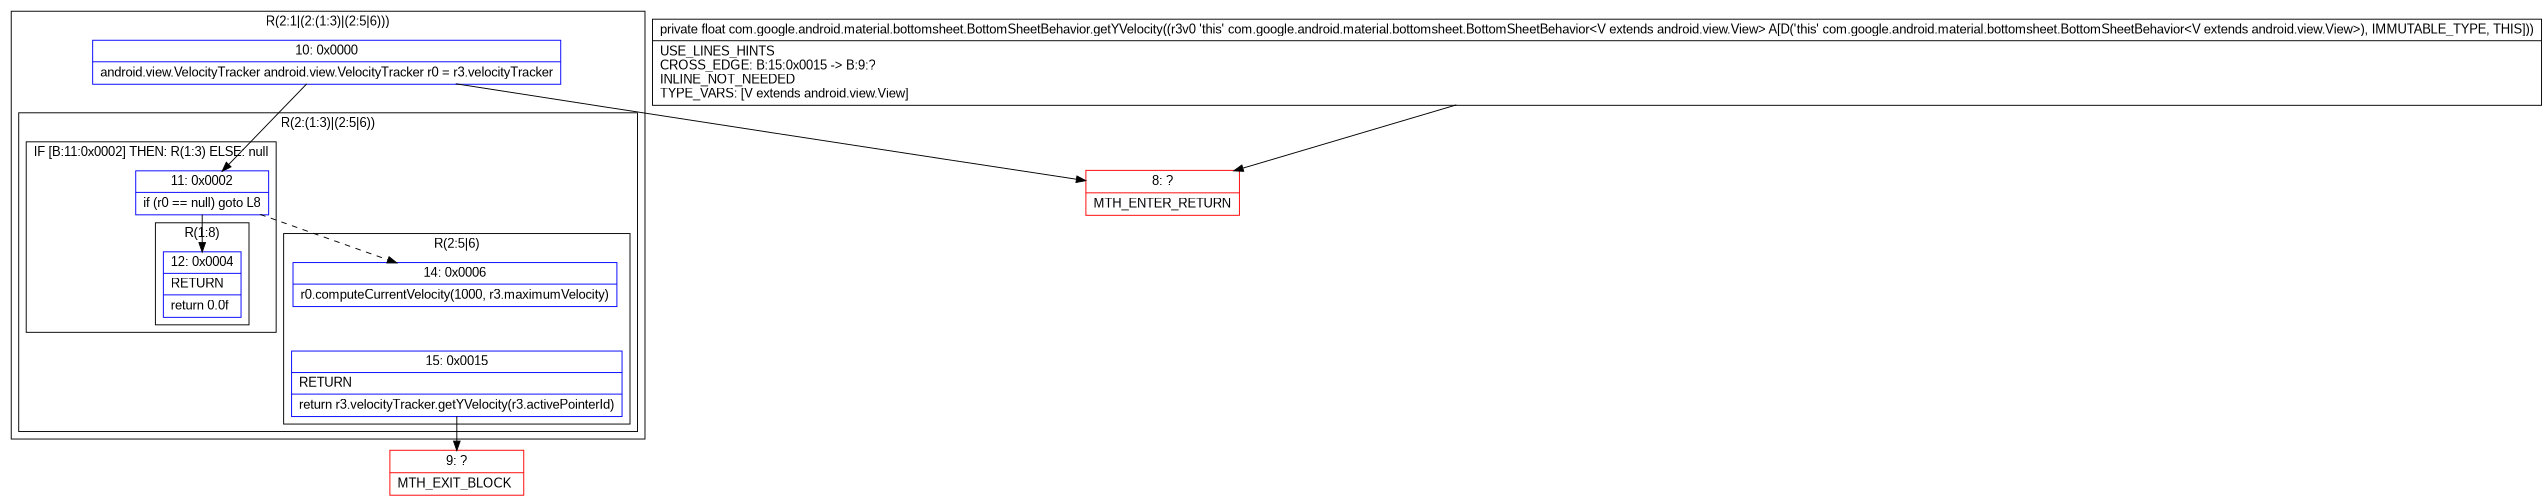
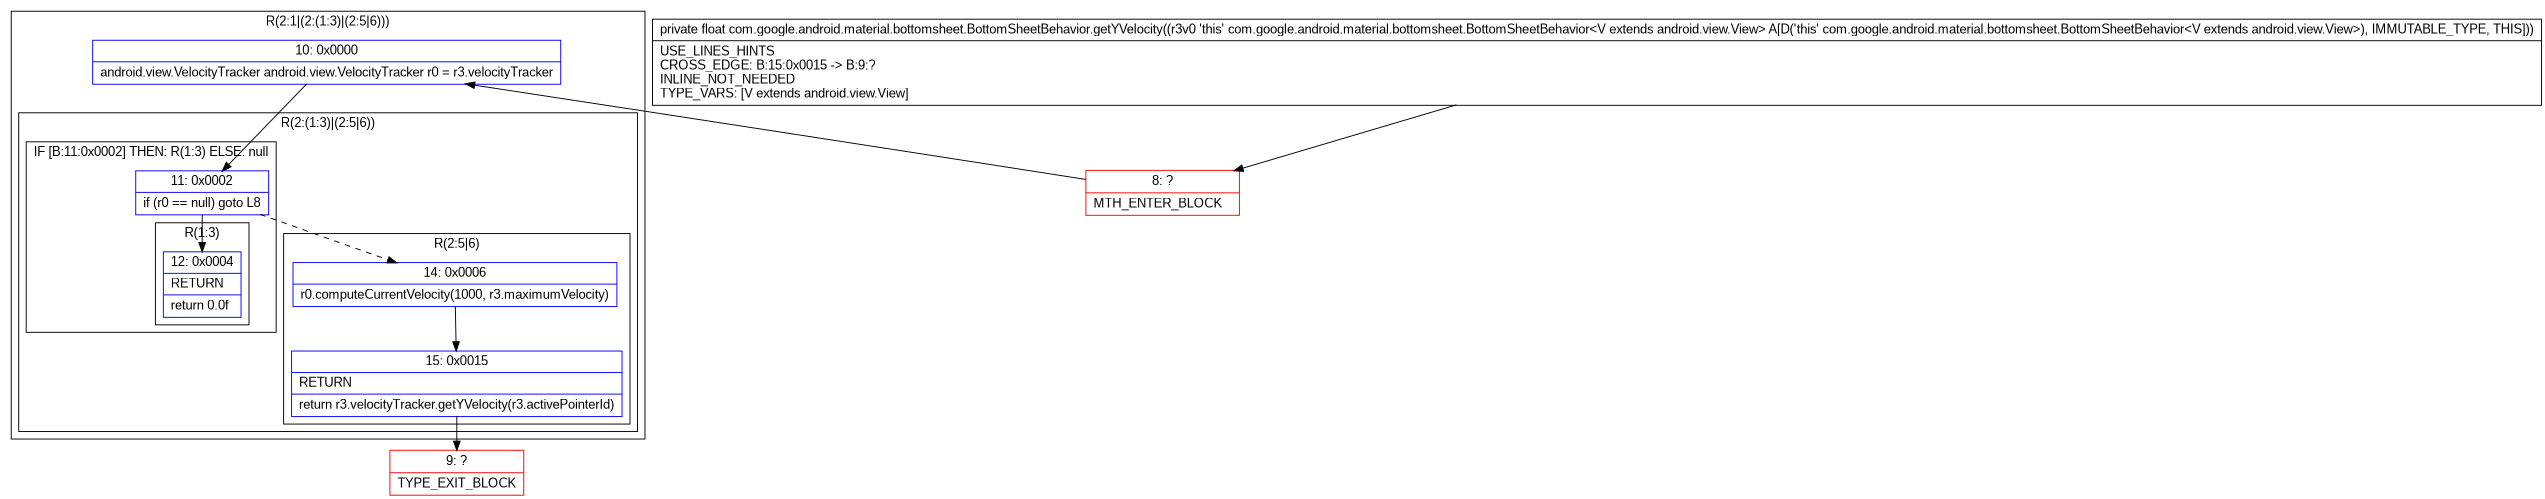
(766, 132) -> (780, 132)
(1163, 204) -> (1158, 204)
(202, 234) -> (202, 234)
none -> (456, 324)
(454, 484) -> (457, 484)
